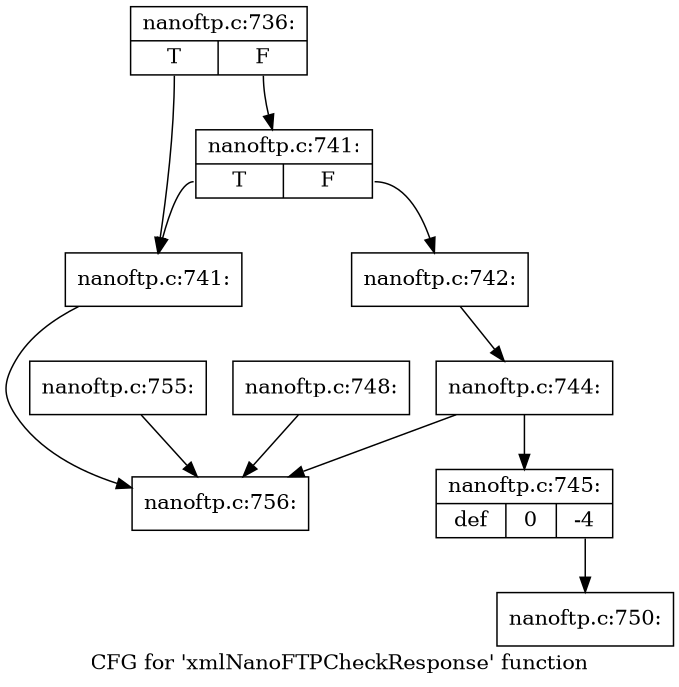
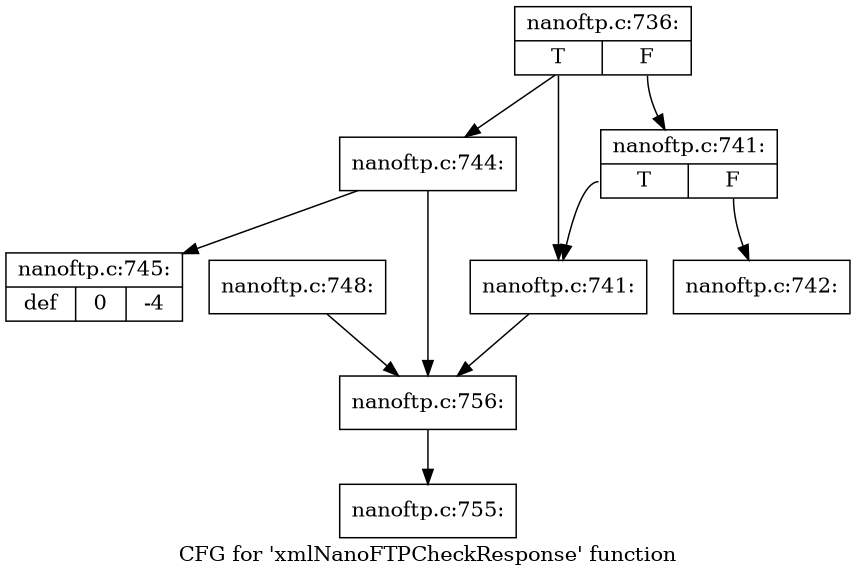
(477, 328) -> (516, 102)
(164, 440) -> (428, 450)
(585, 619) -> none
